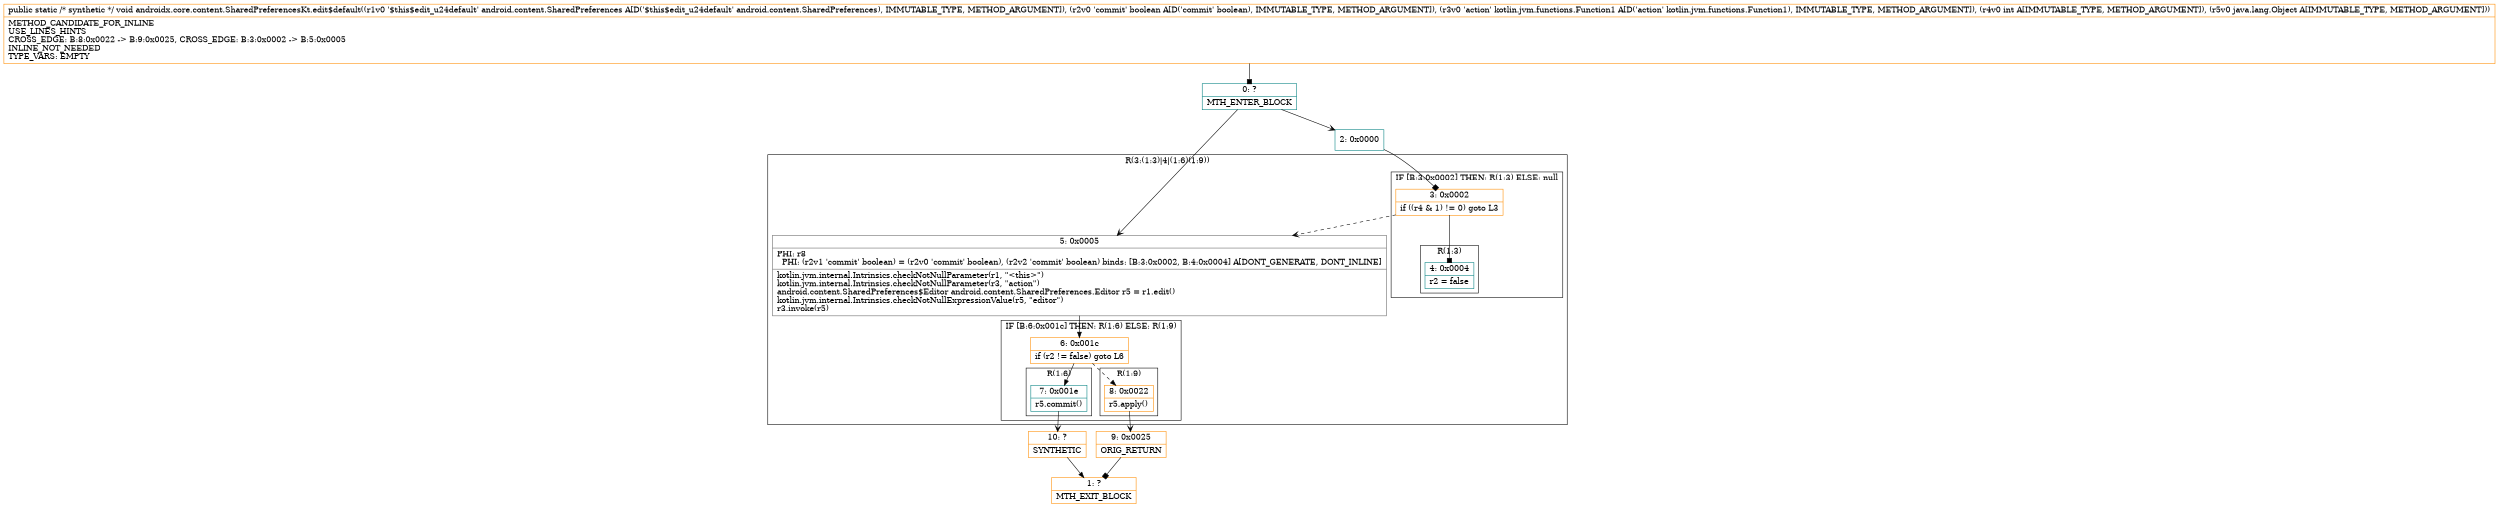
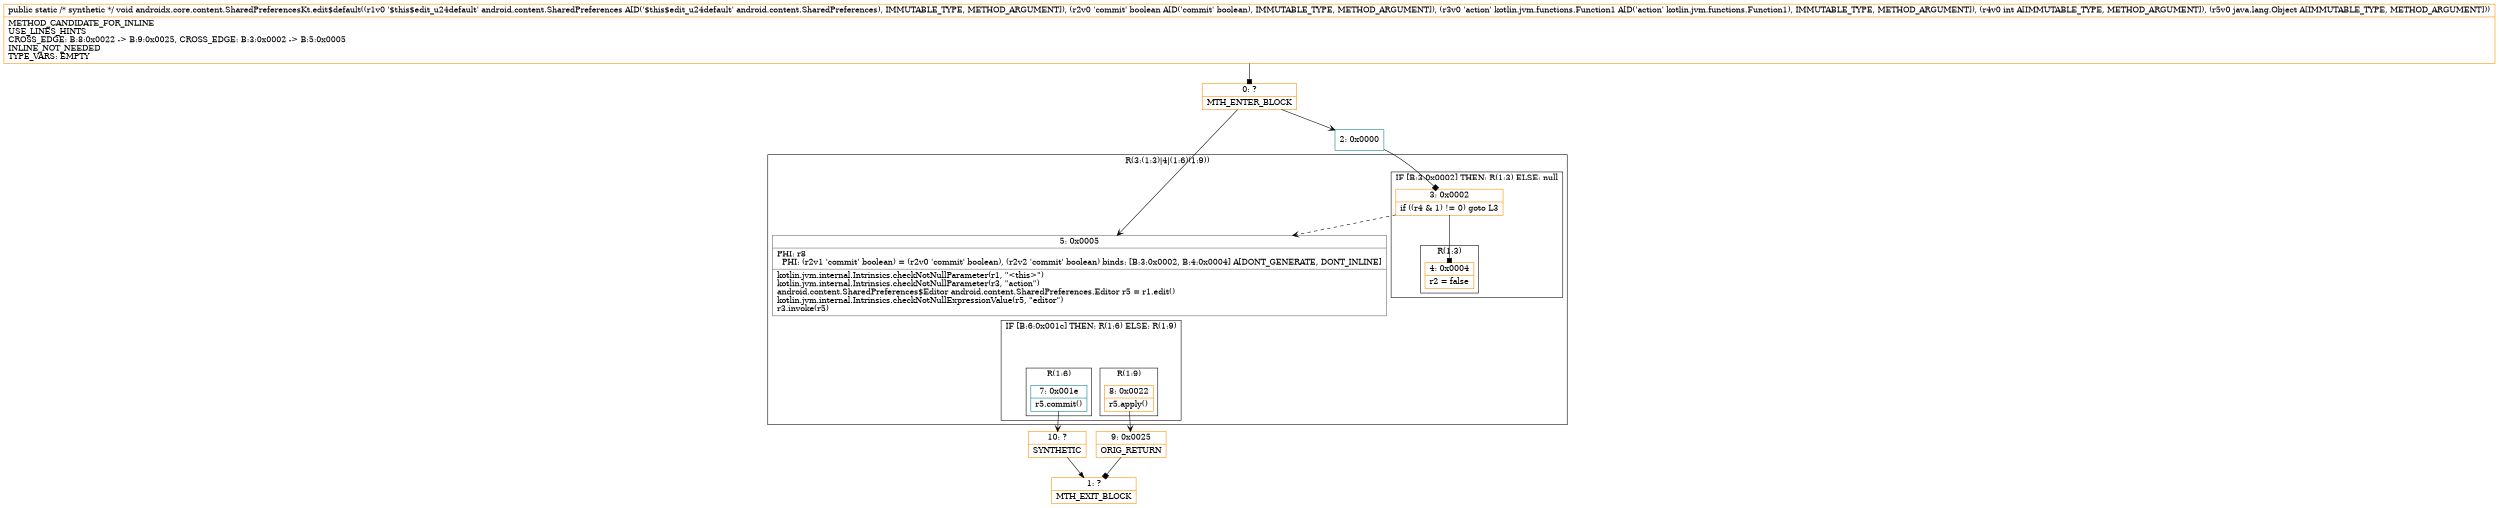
(1249, 97) -> (1249, 97)
(1449, 276) -> (1449, 276)
(1079, 351) -> none
